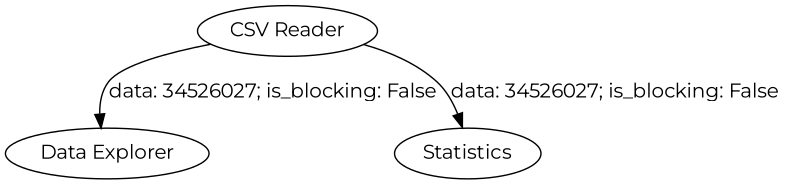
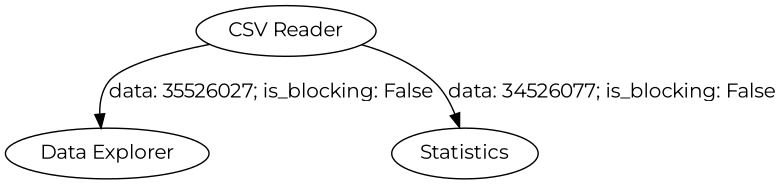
(273, 92) -> (271, 92)
(615, 92) -> (612, 92)
